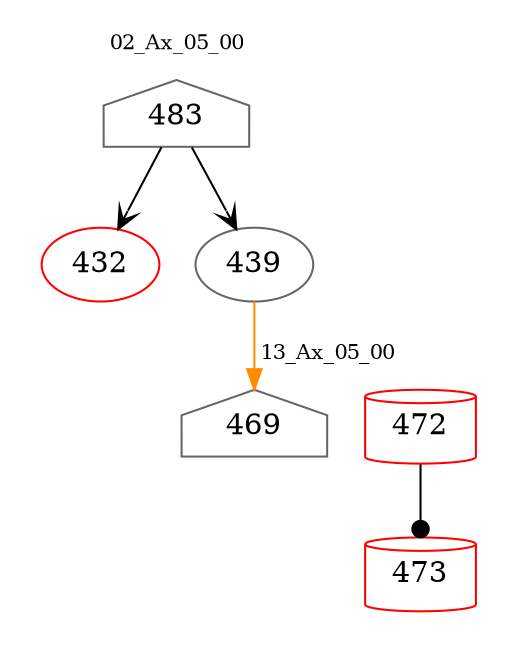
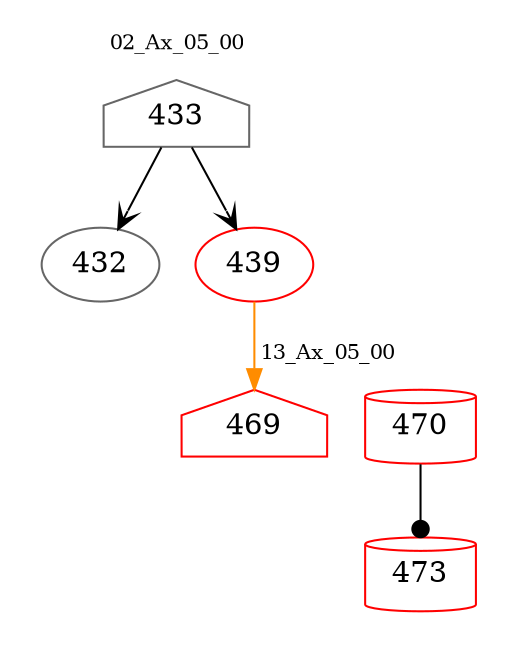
(176, 117) -> (176, 117)
(101, 265) -> (101, 265)
(254, 265) -> (254, 265)
(254, 427) -> (254, 427)
(421, 427) -> (421, 427)
